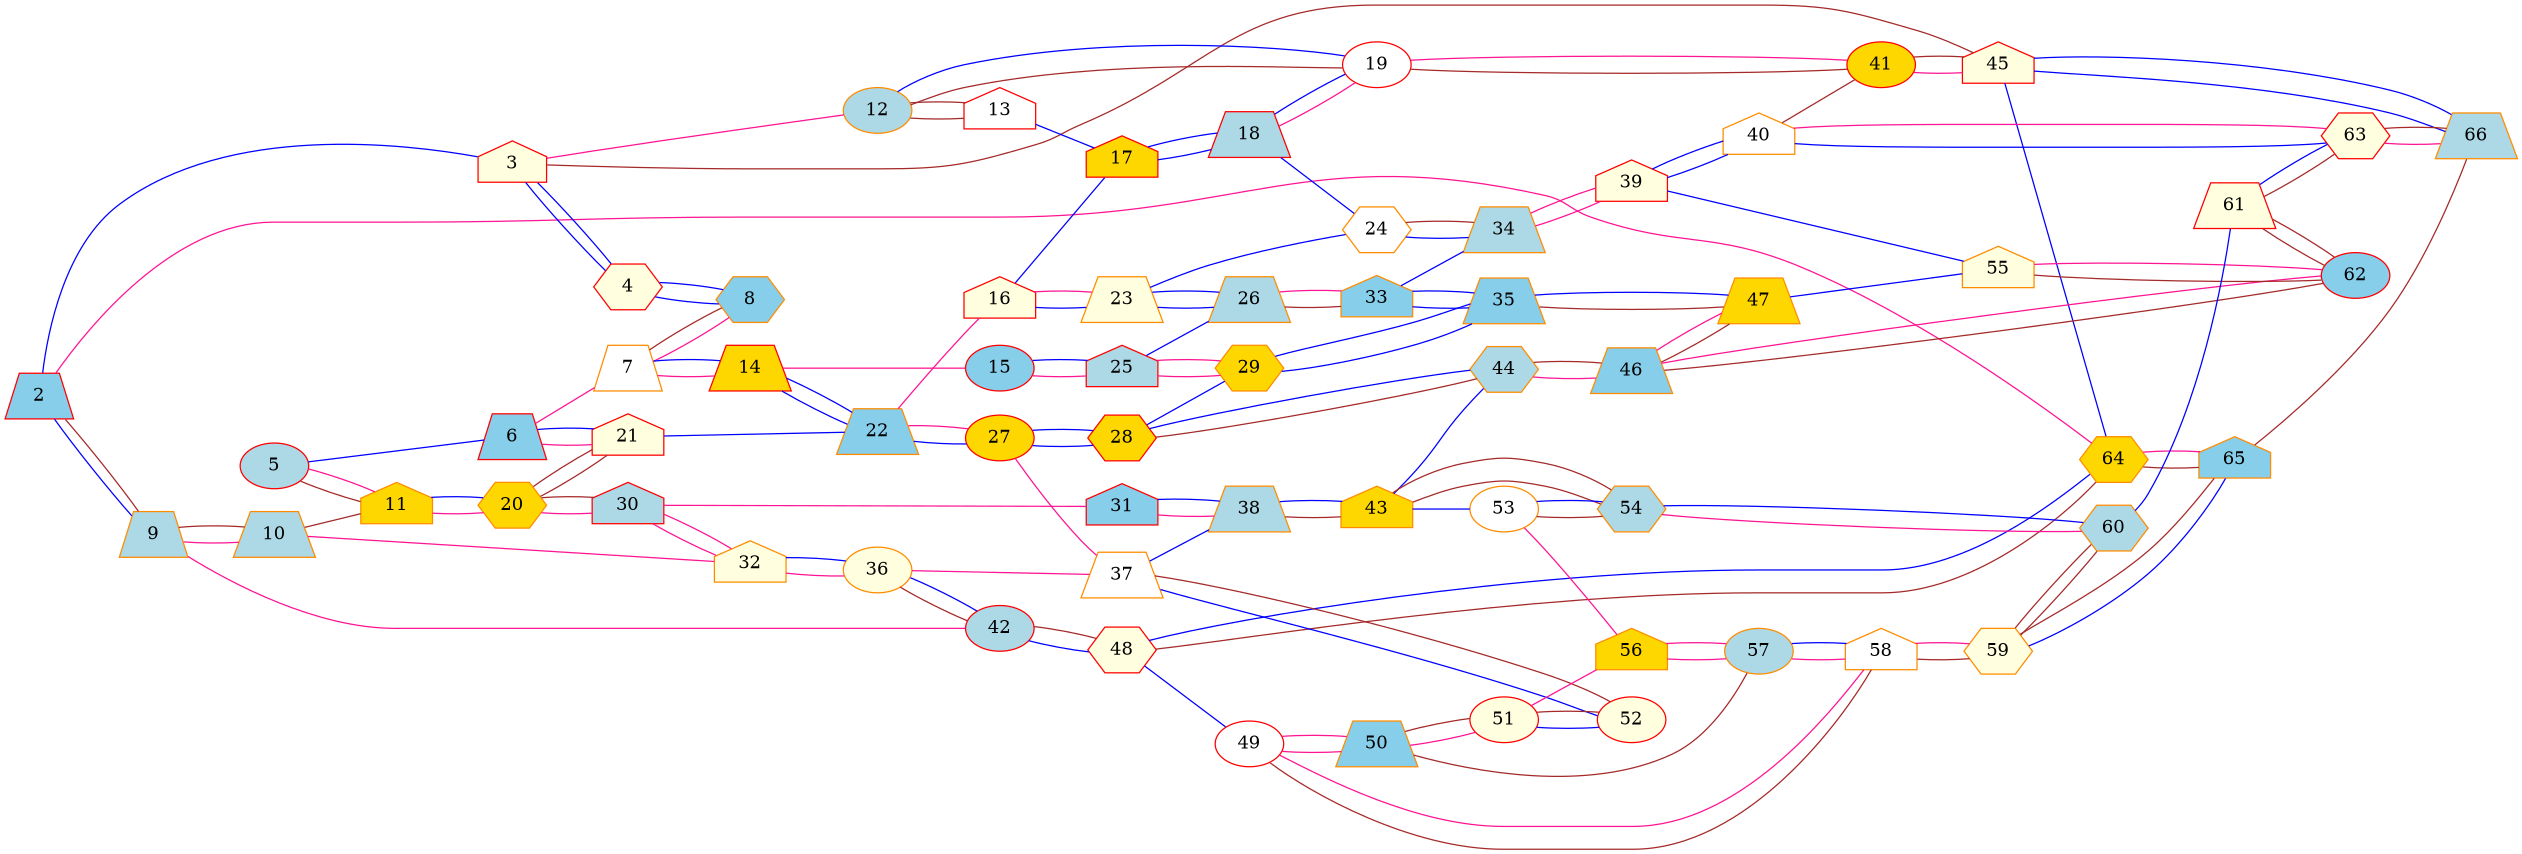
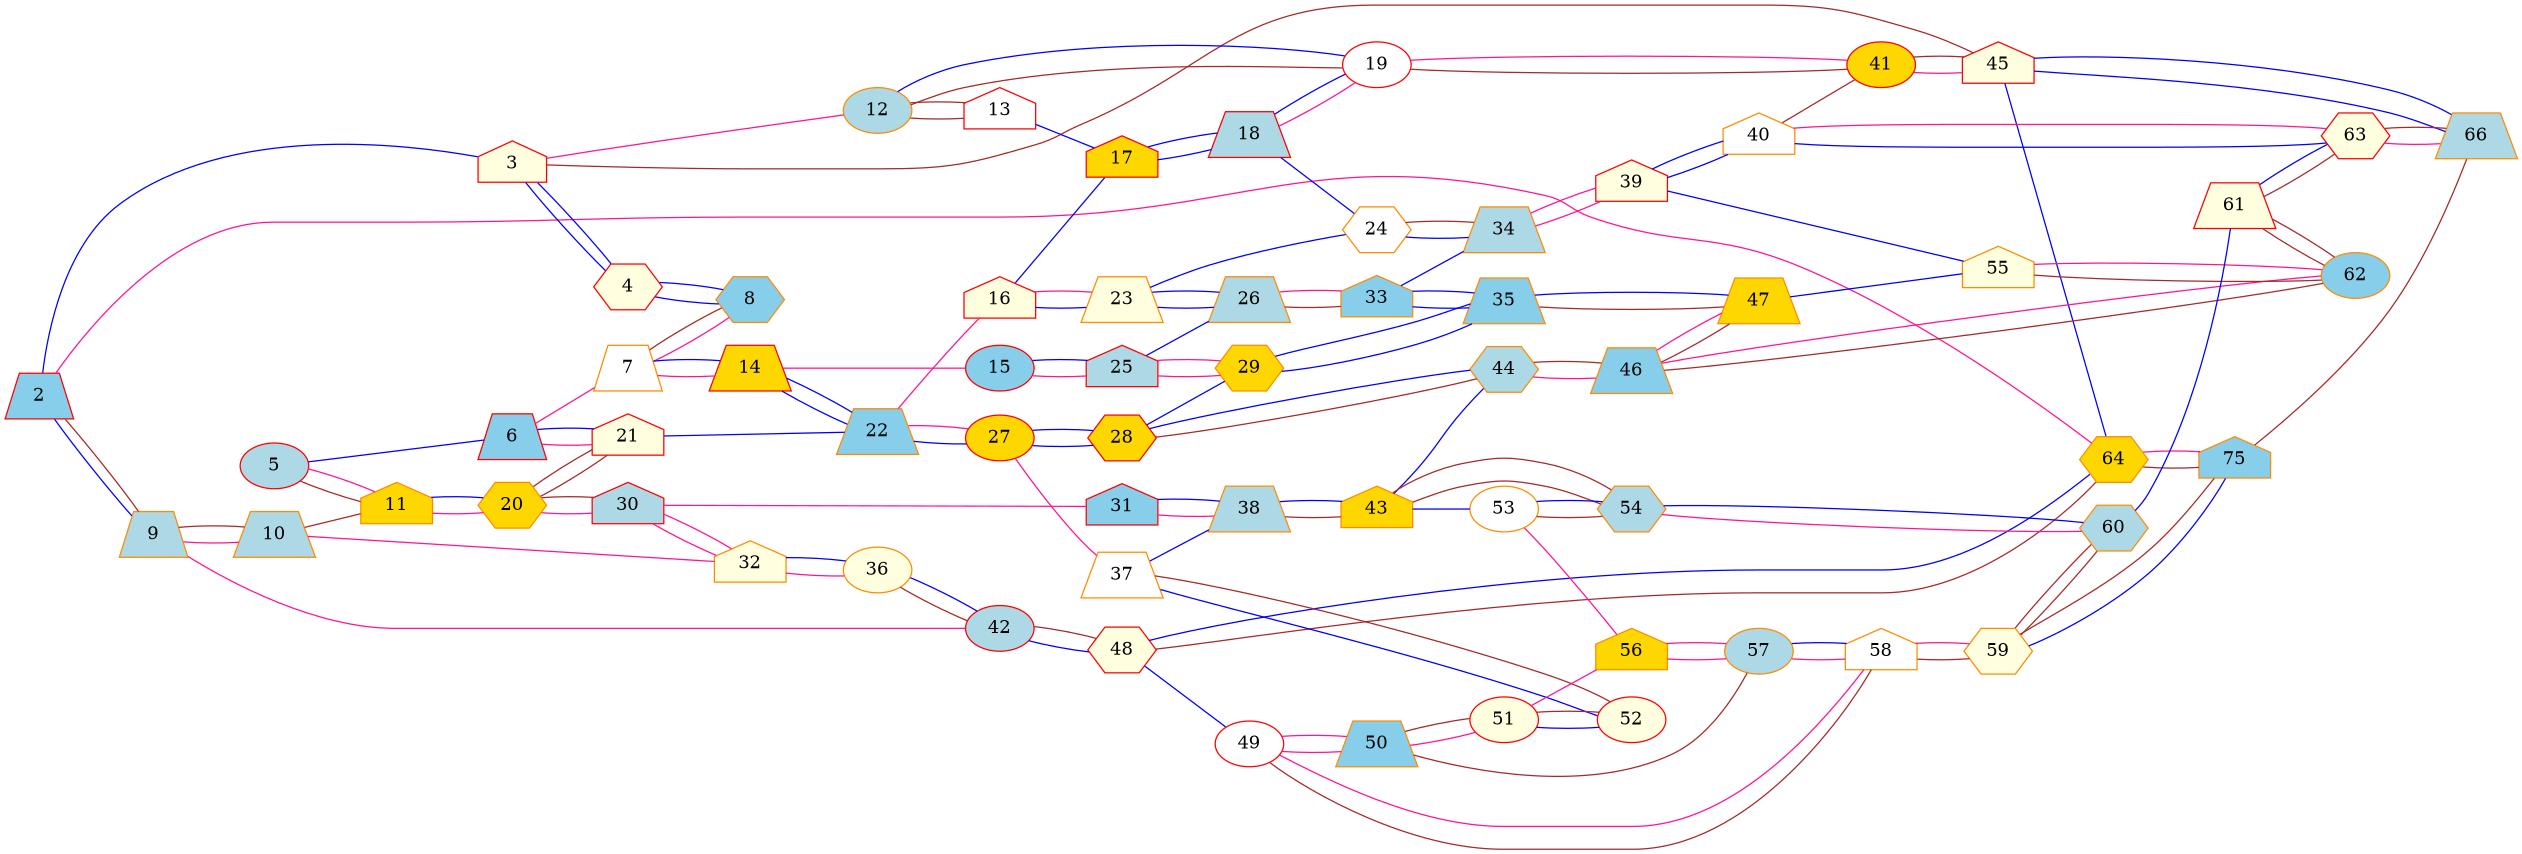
(2356, 275) -> (2356, 275)
(2235, 460) -> (2235, 460)
(1001, 573) -> none
